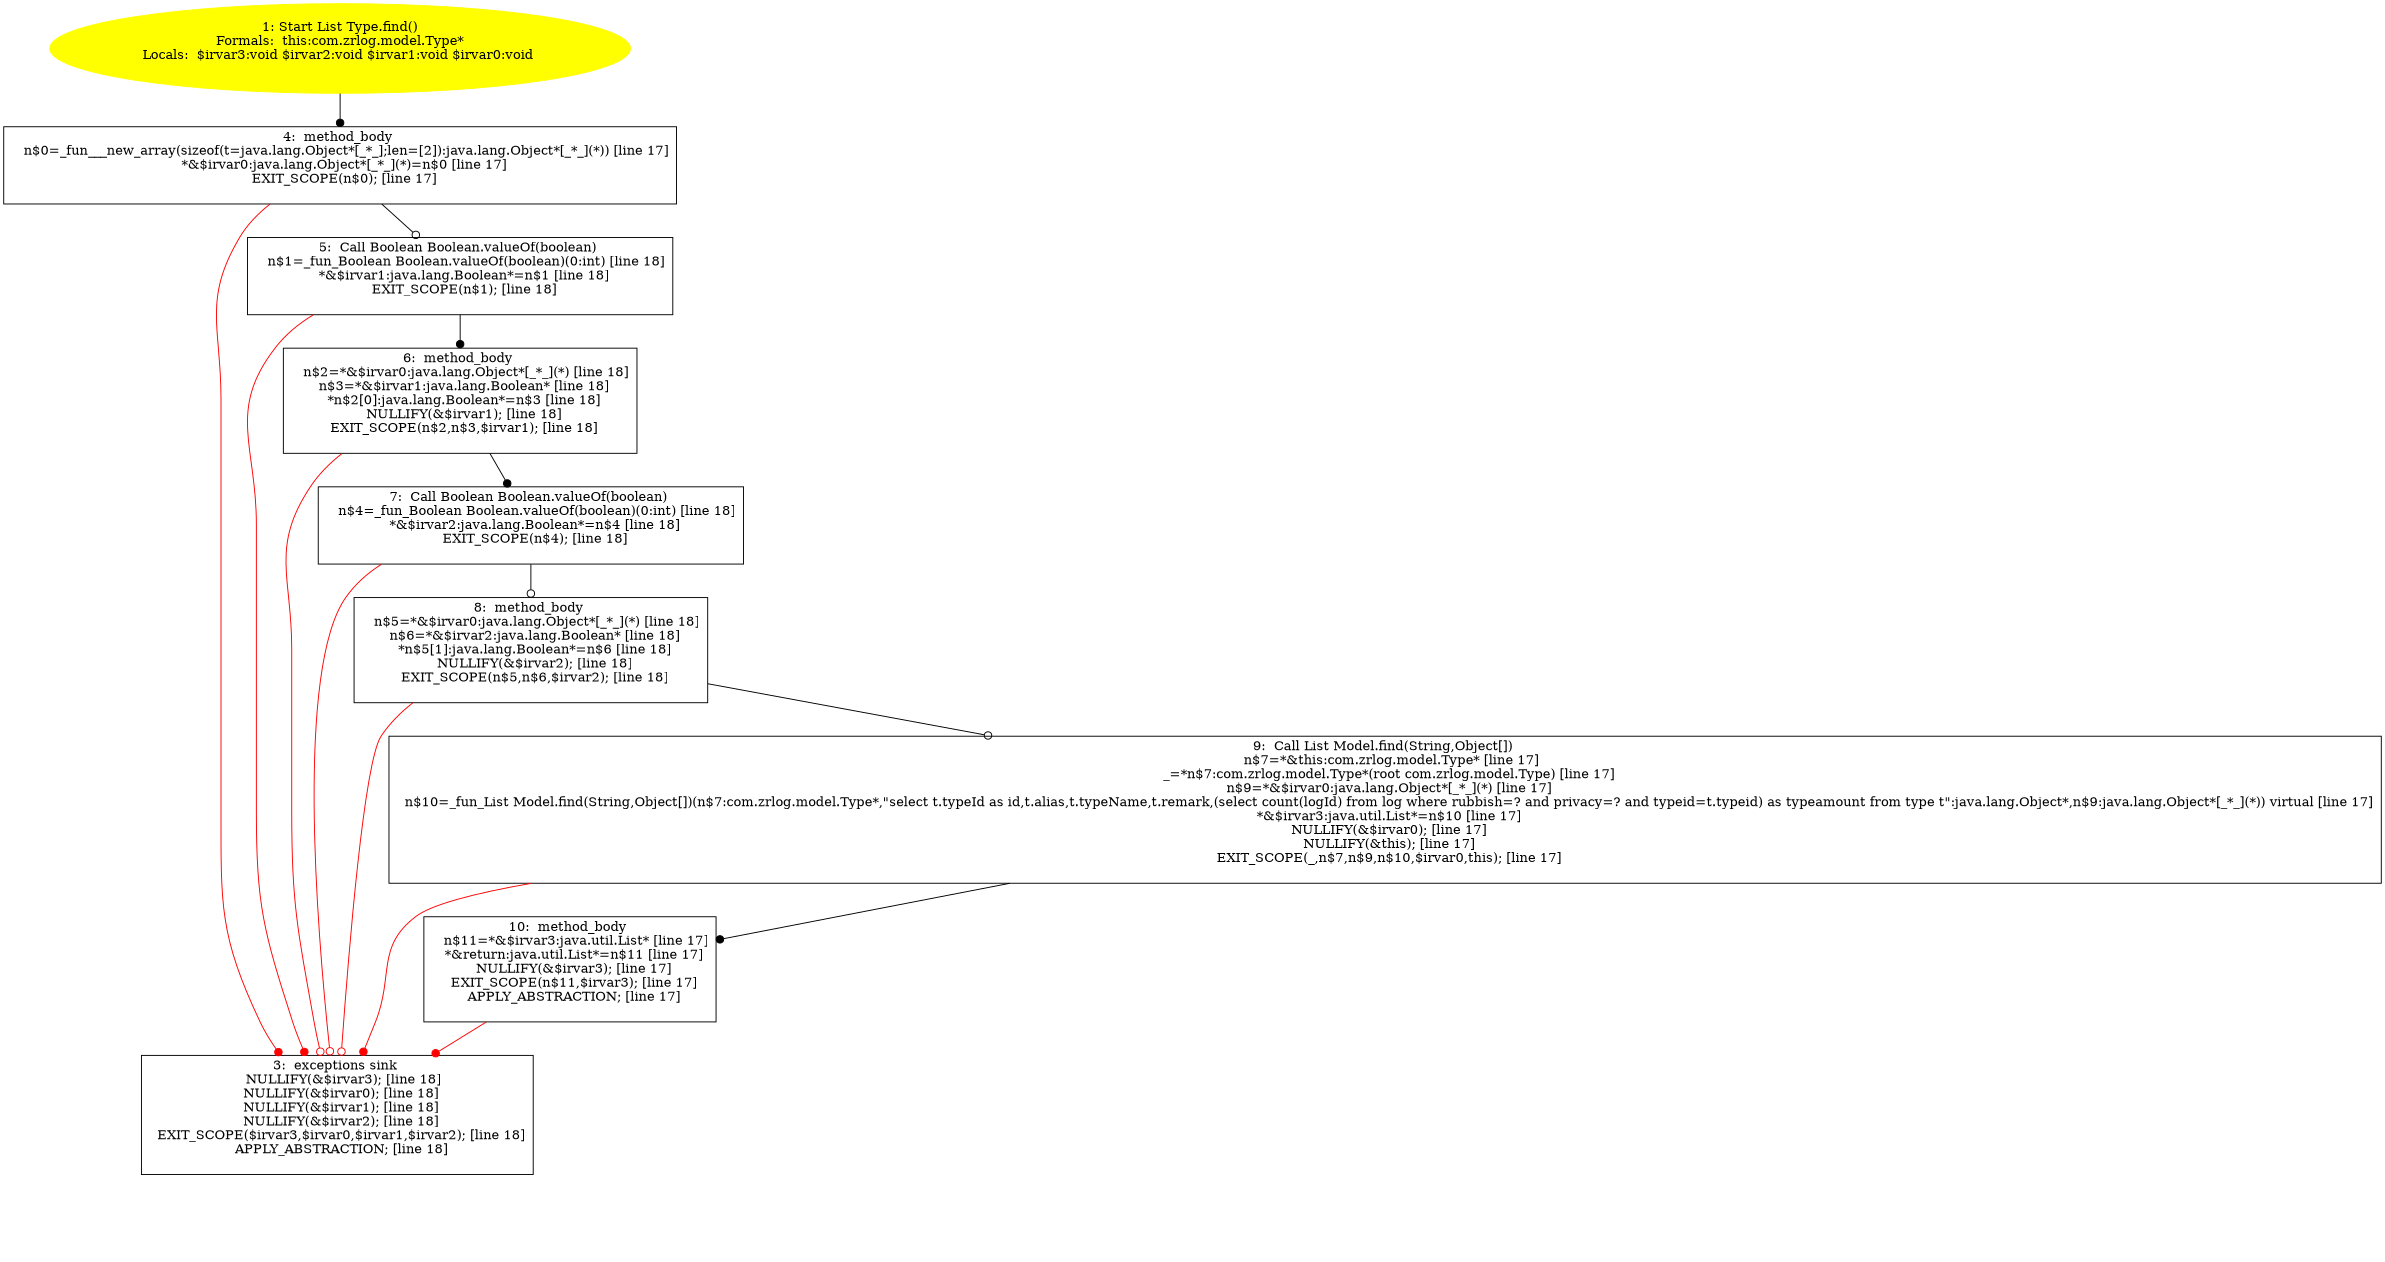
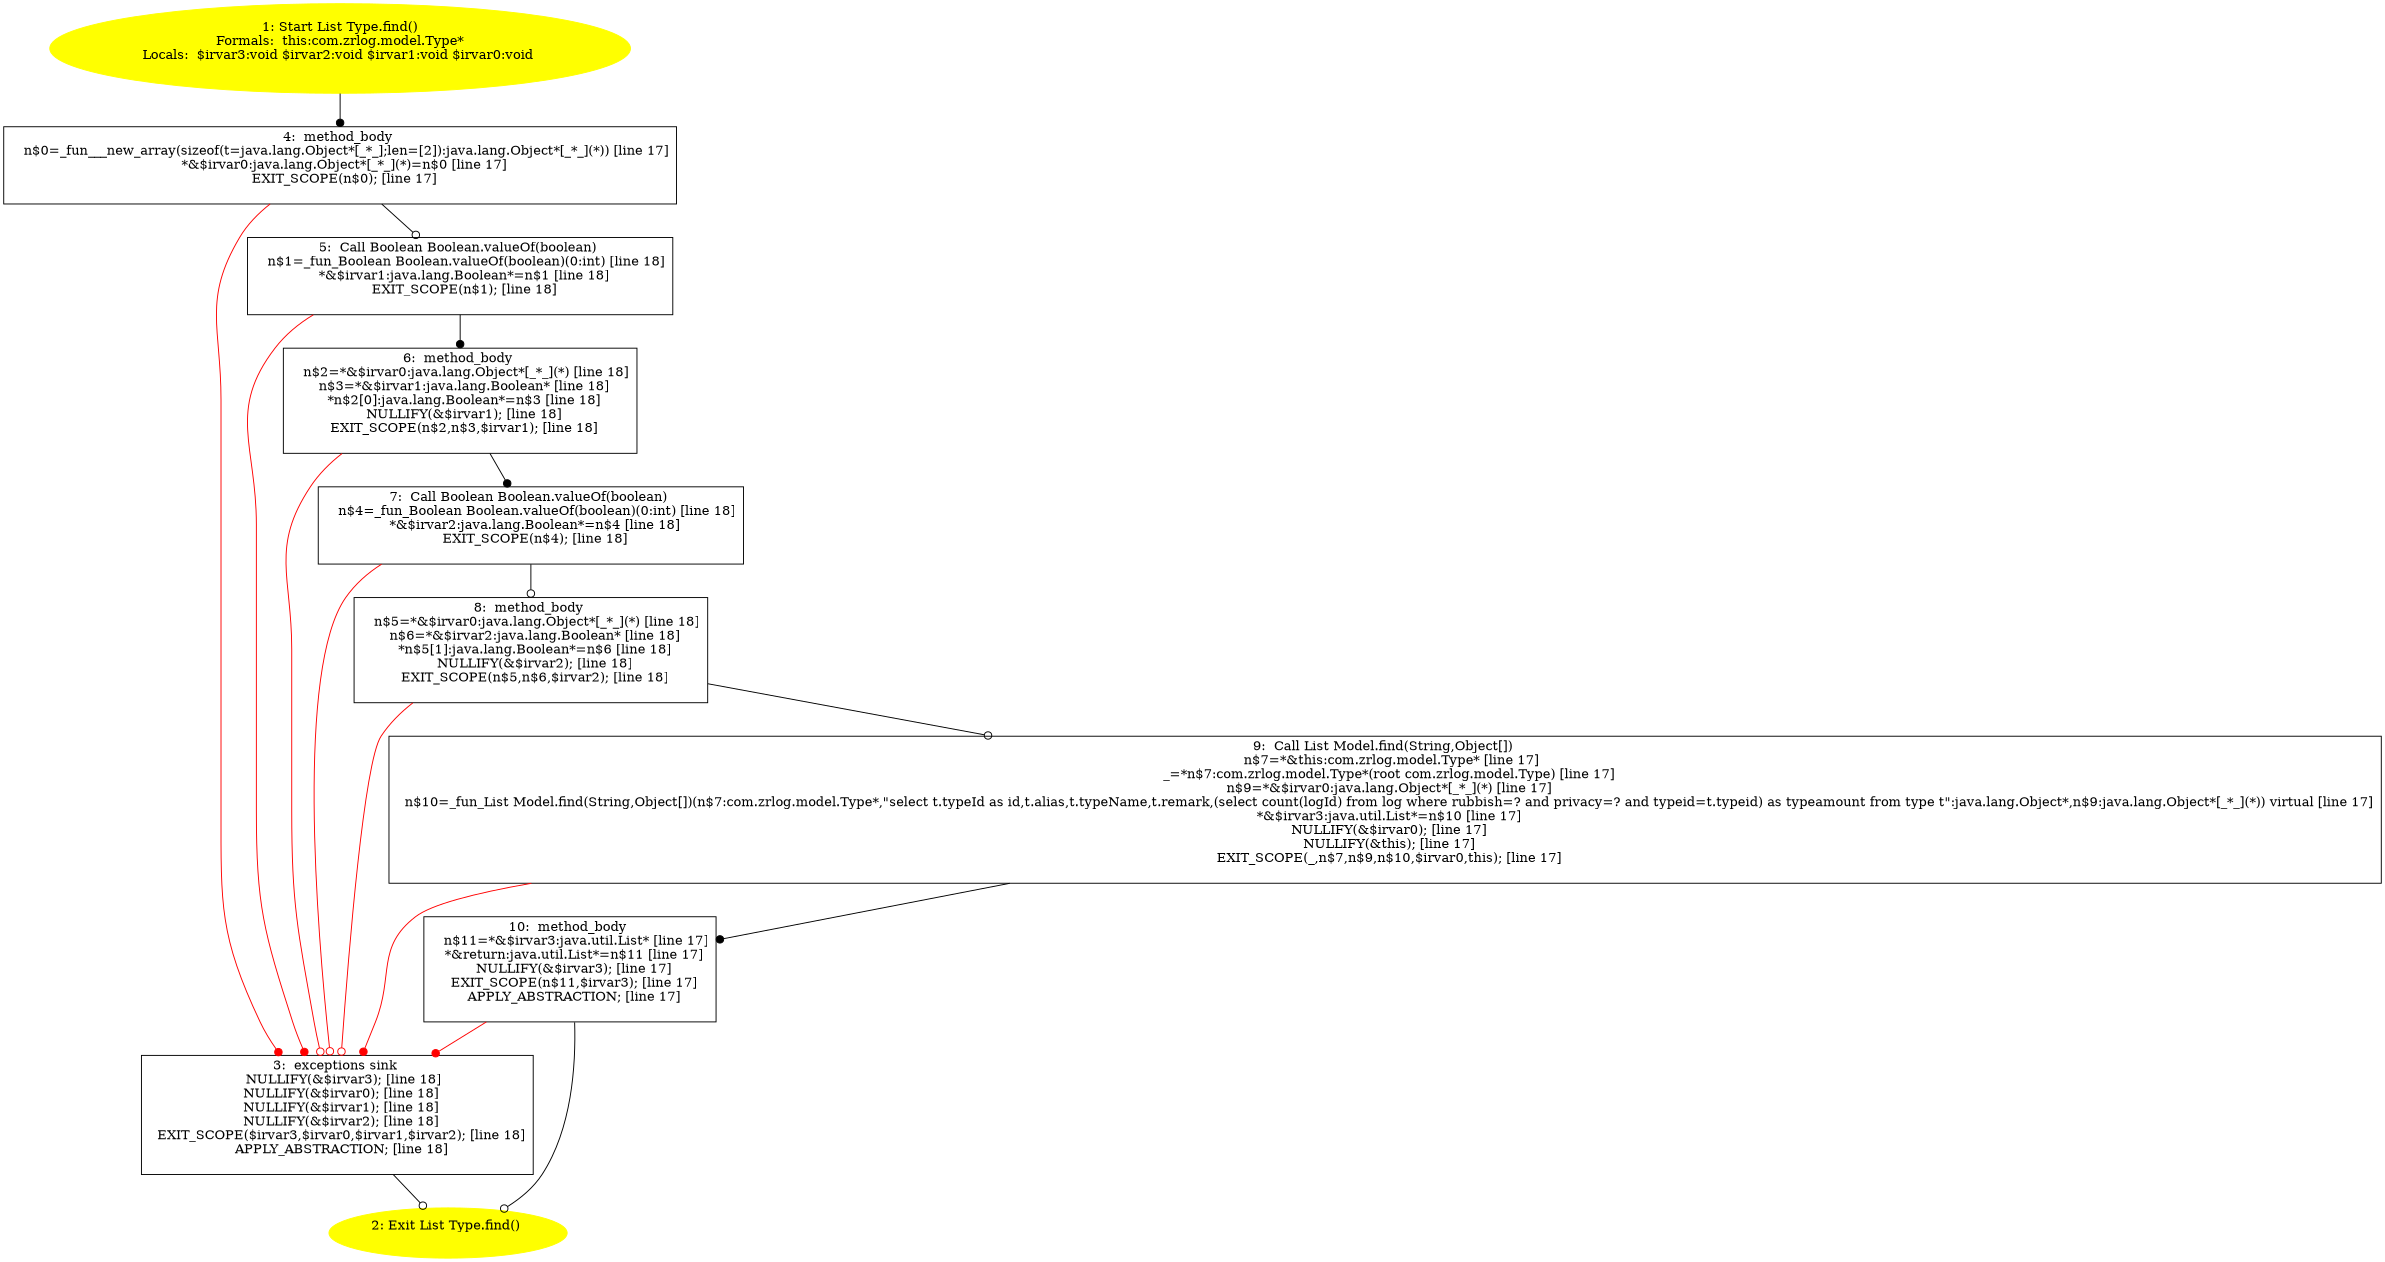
none -> (448, 1233)
